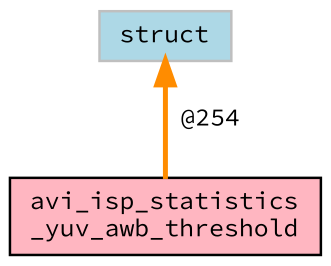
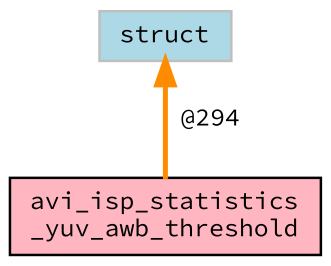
(204, 119) -> (204, 119)
